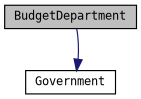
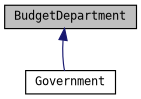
(78, 44) -> (63, 56)
